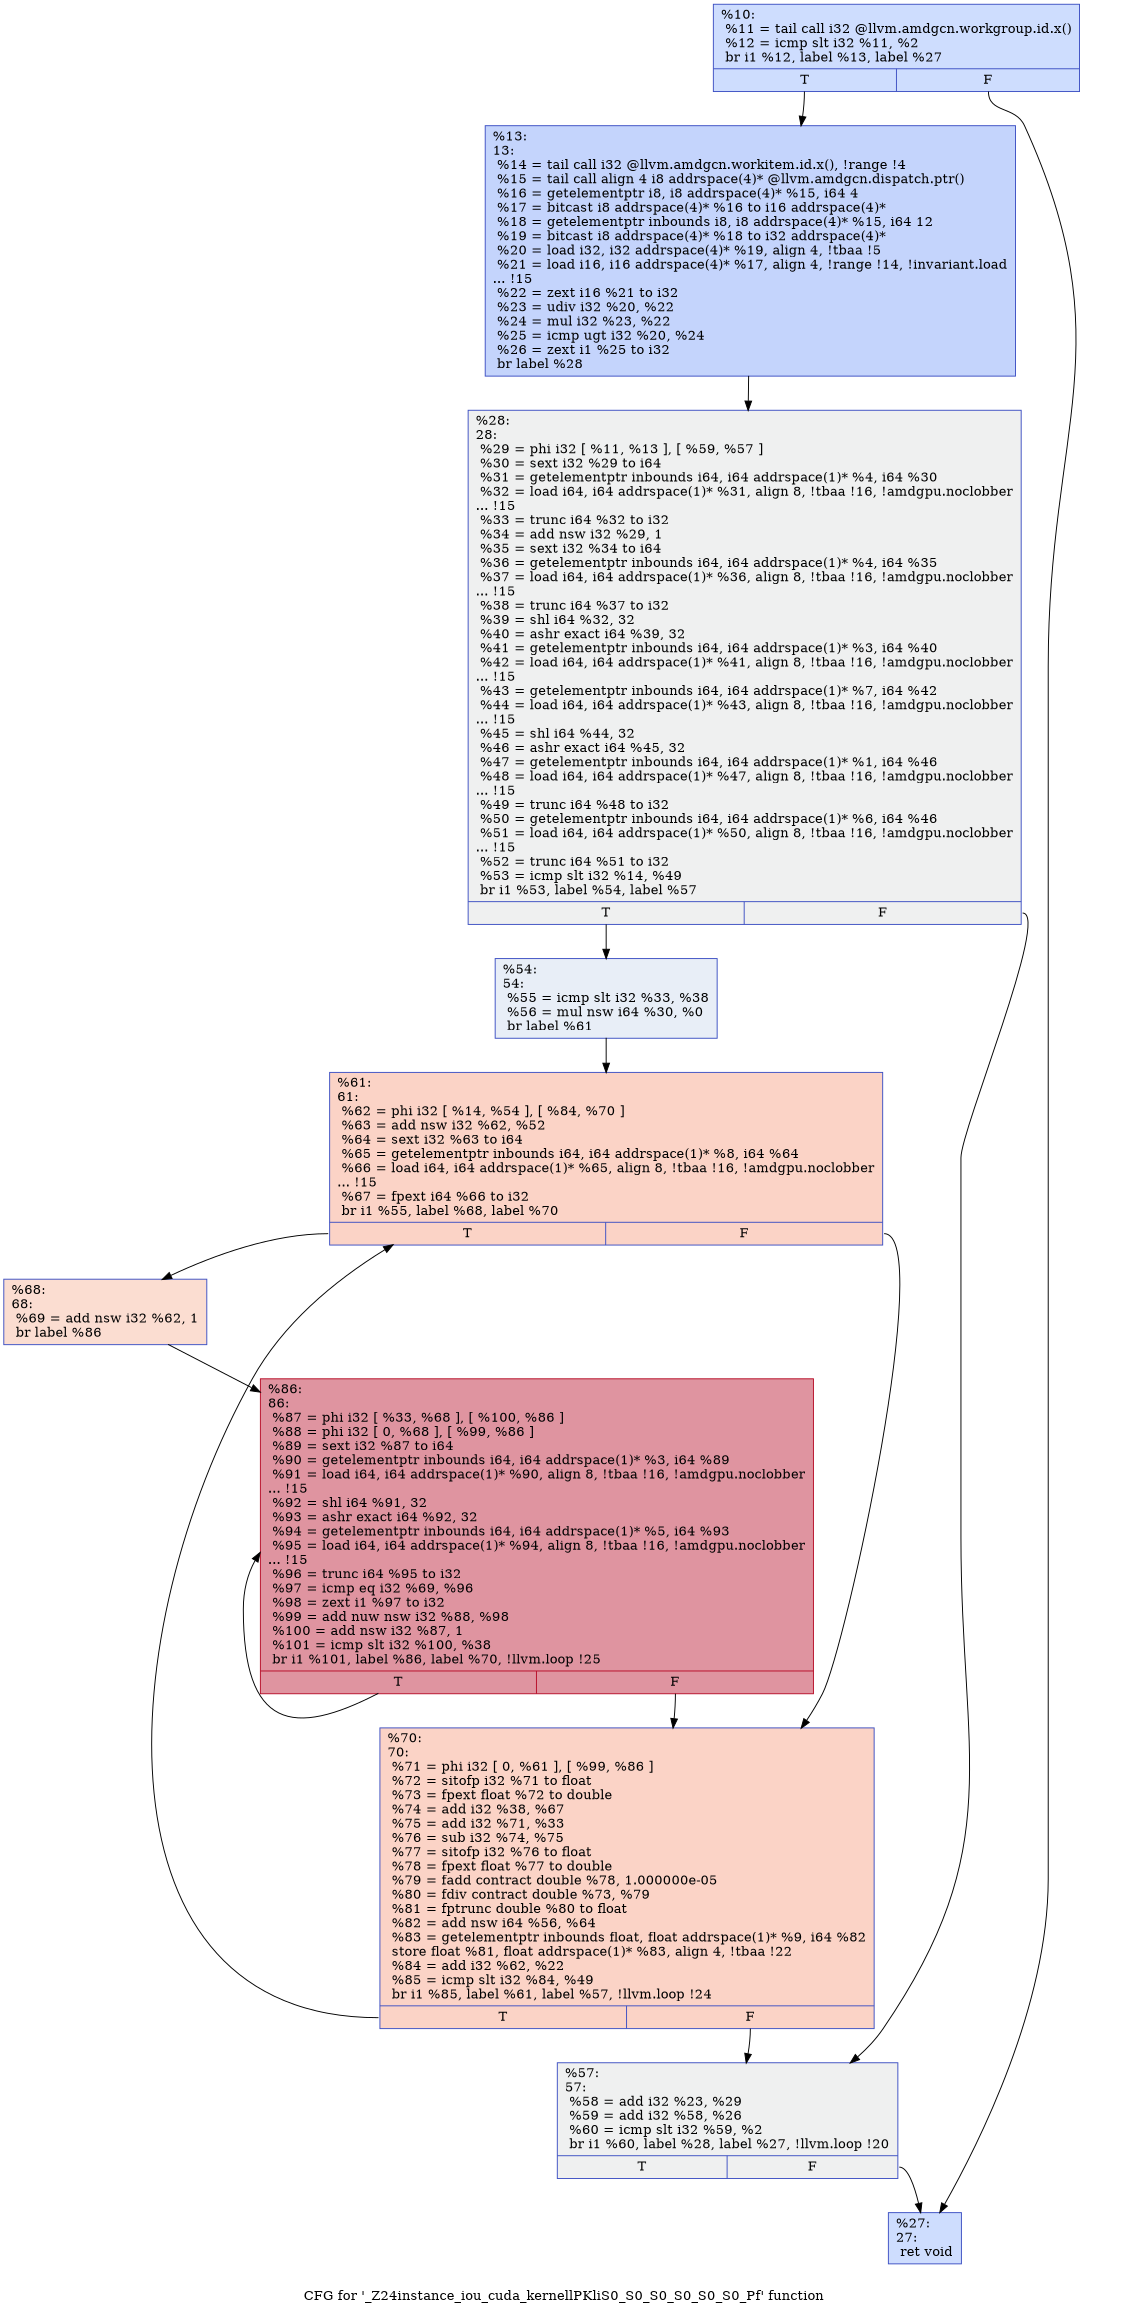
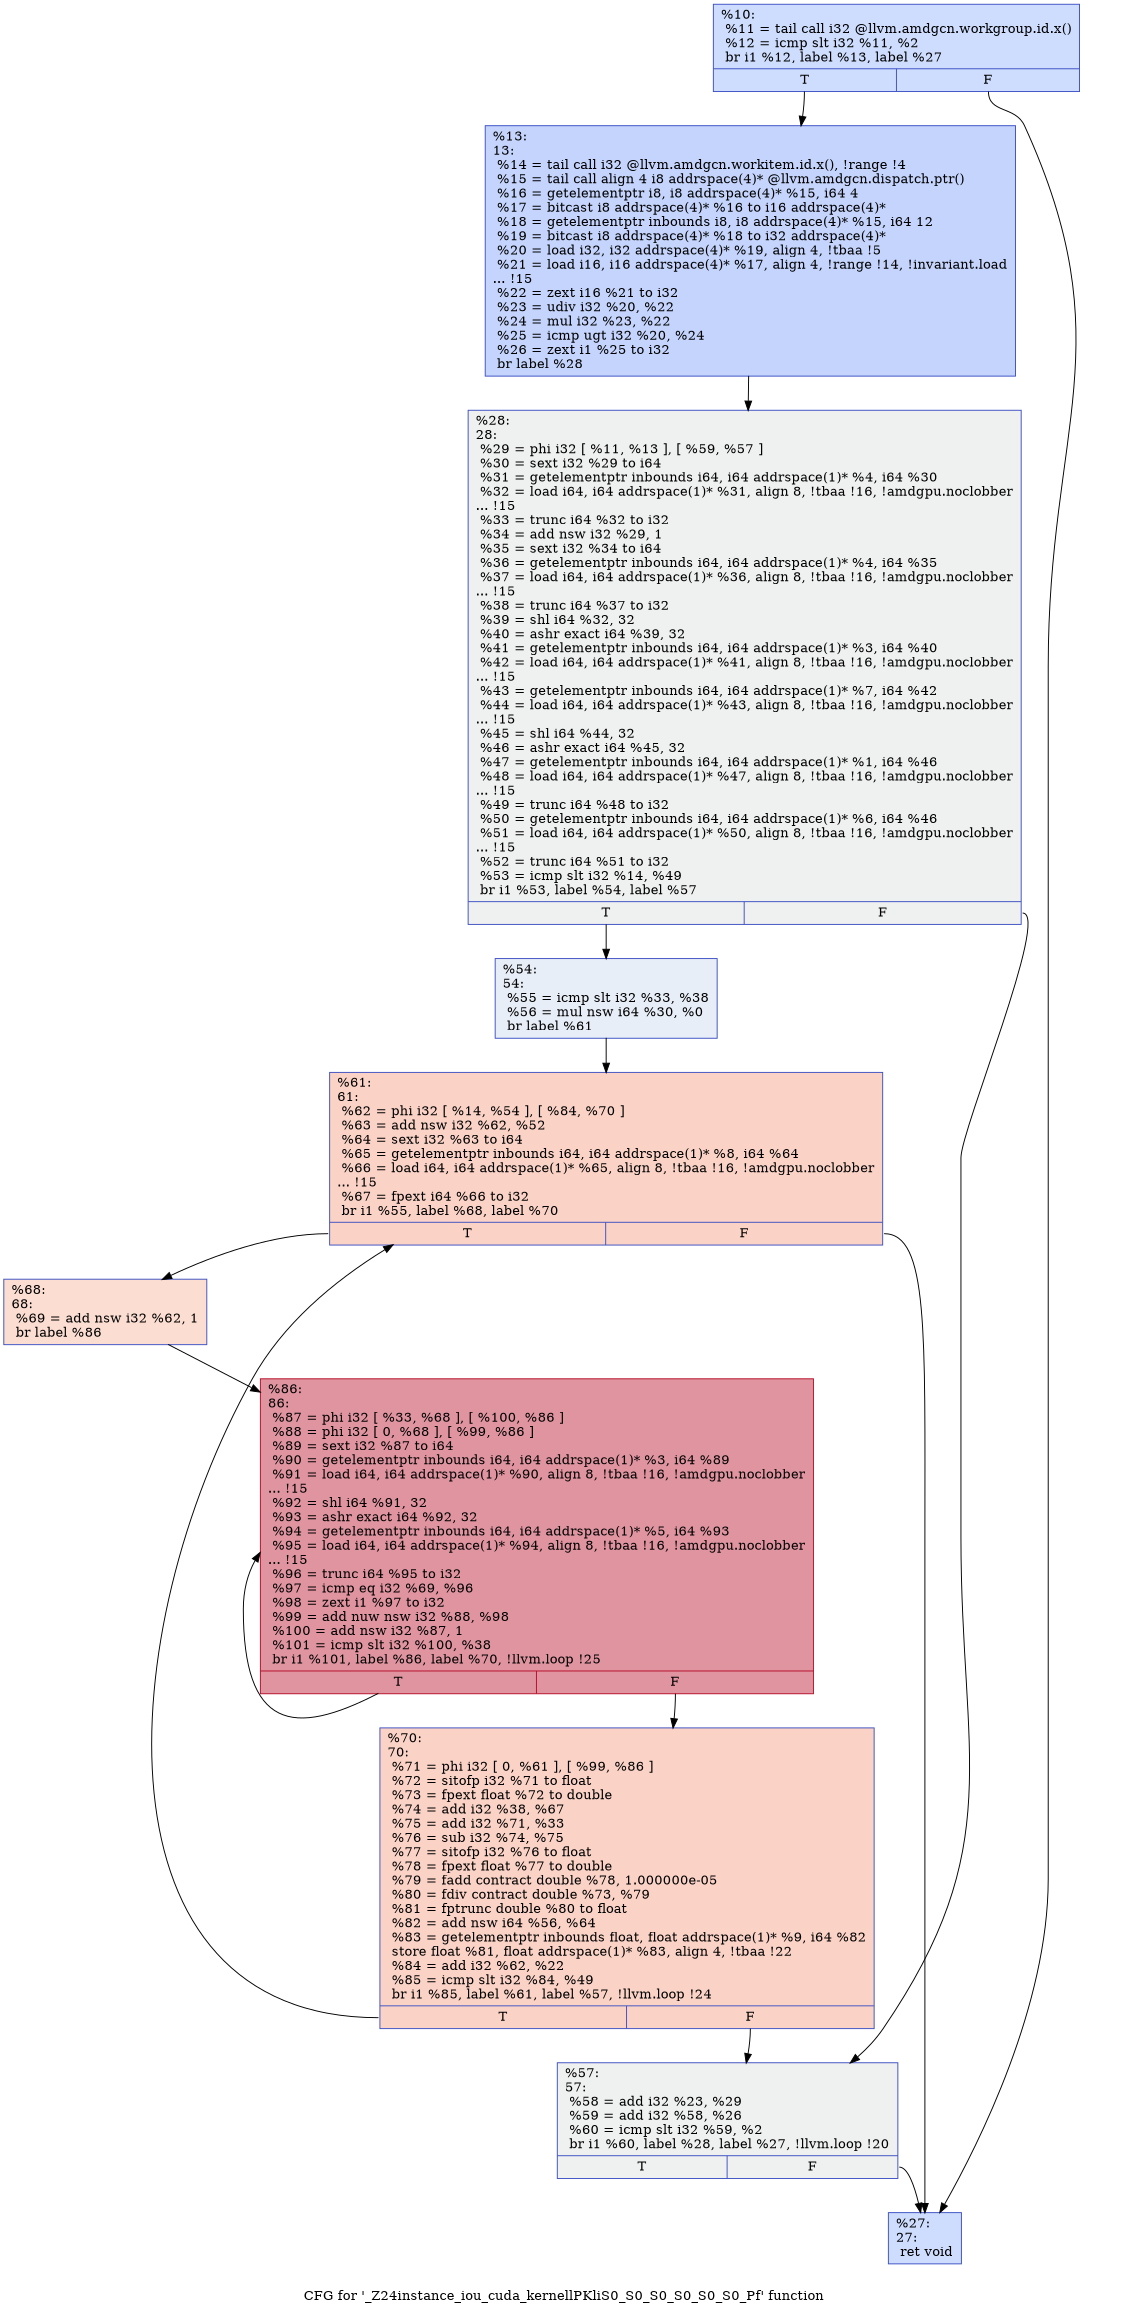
(875, 1479) -> (925, 1711)
